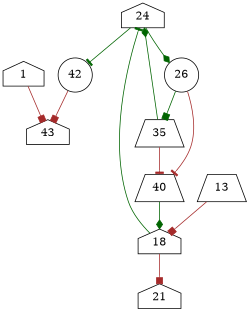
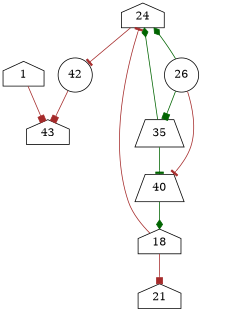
(154, 42) -> (168, 47)
(111, 44) -> (111, 44)
(120, 135) -> (120, 135)
(160, 159) -> (160, 159)
(222, 188) -> none
